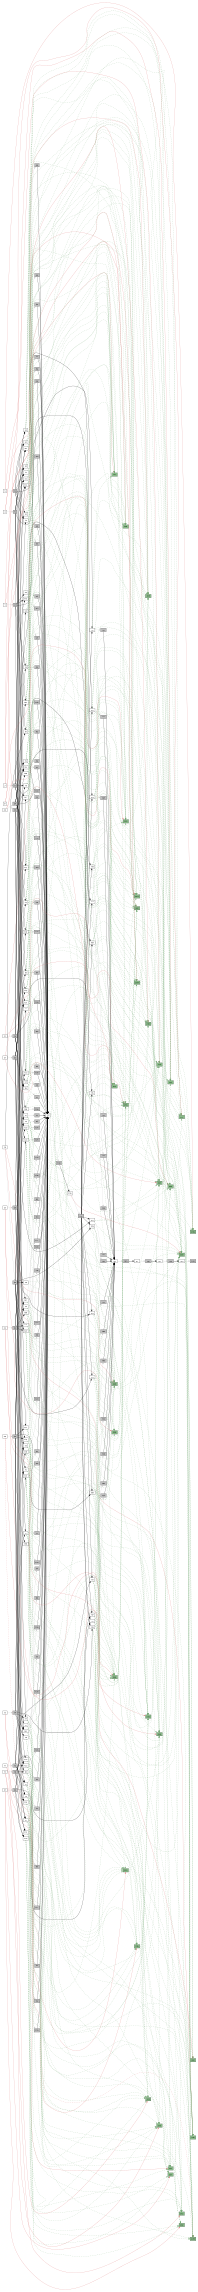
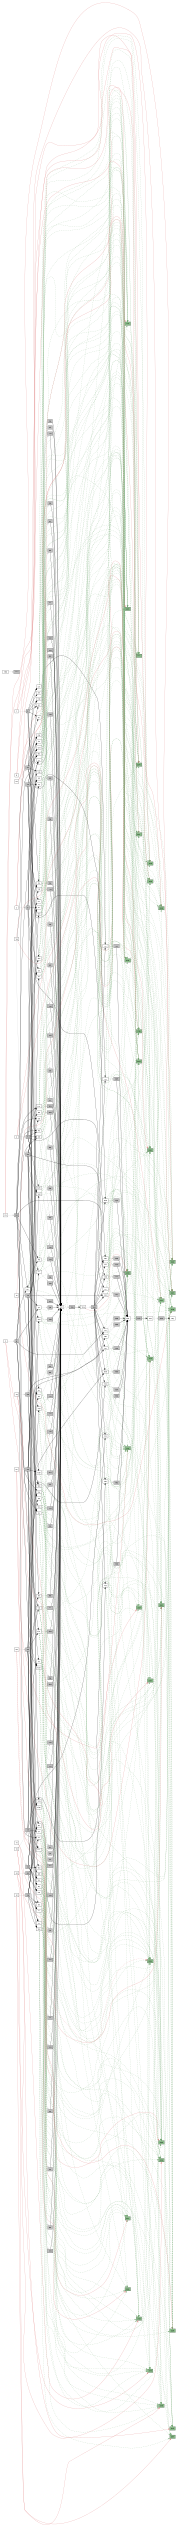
none -> (32, 699)
(19, 786) -> (32, 1275)
(171, 1261) -> none
